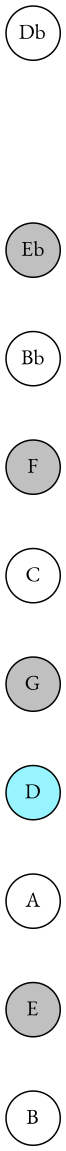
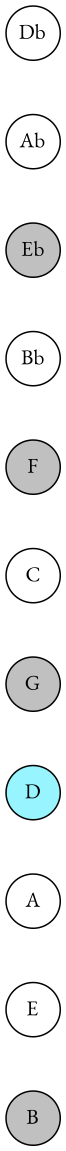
none -> (33, 142)
(33, 1010) -> (33, 1010)
(33, 1118) -> (33, 1118)
